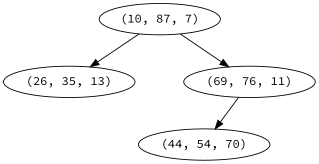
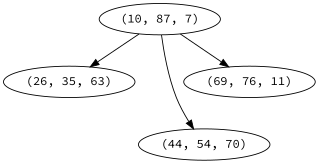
(69, 82) -> (69, 82)
(229, 110) -> (170, 80)
